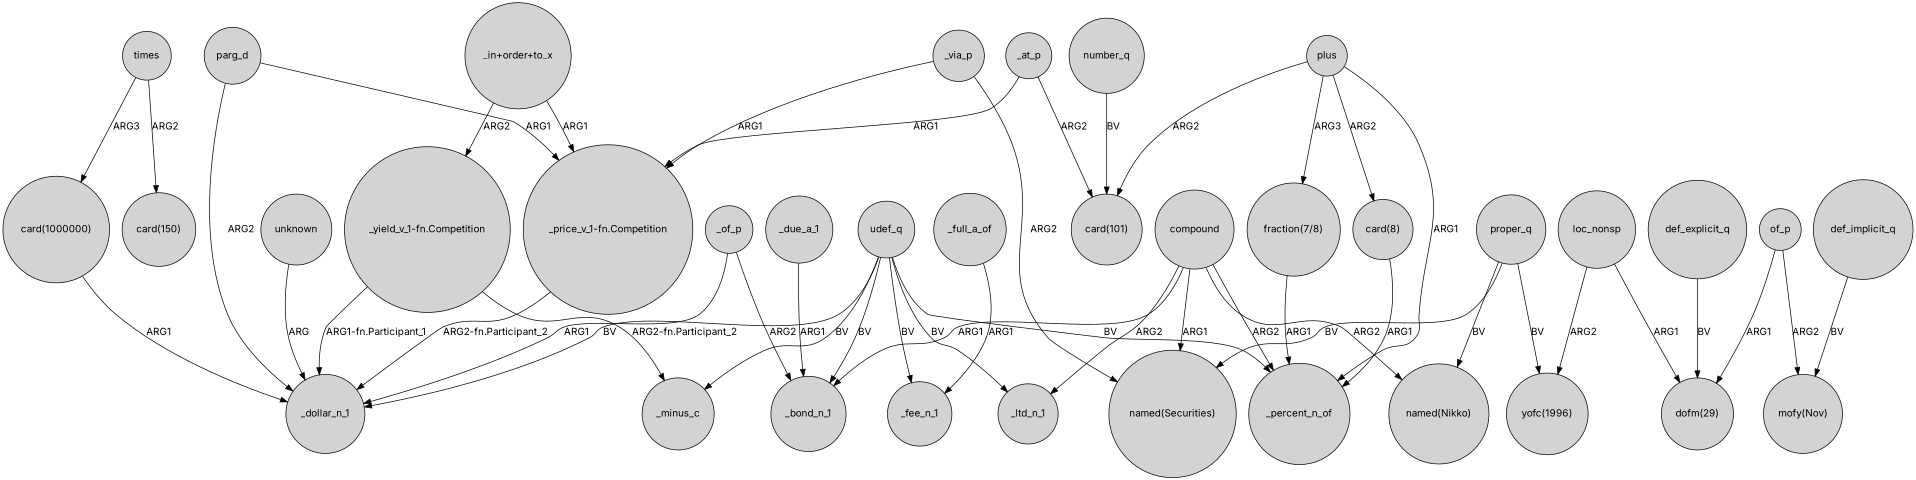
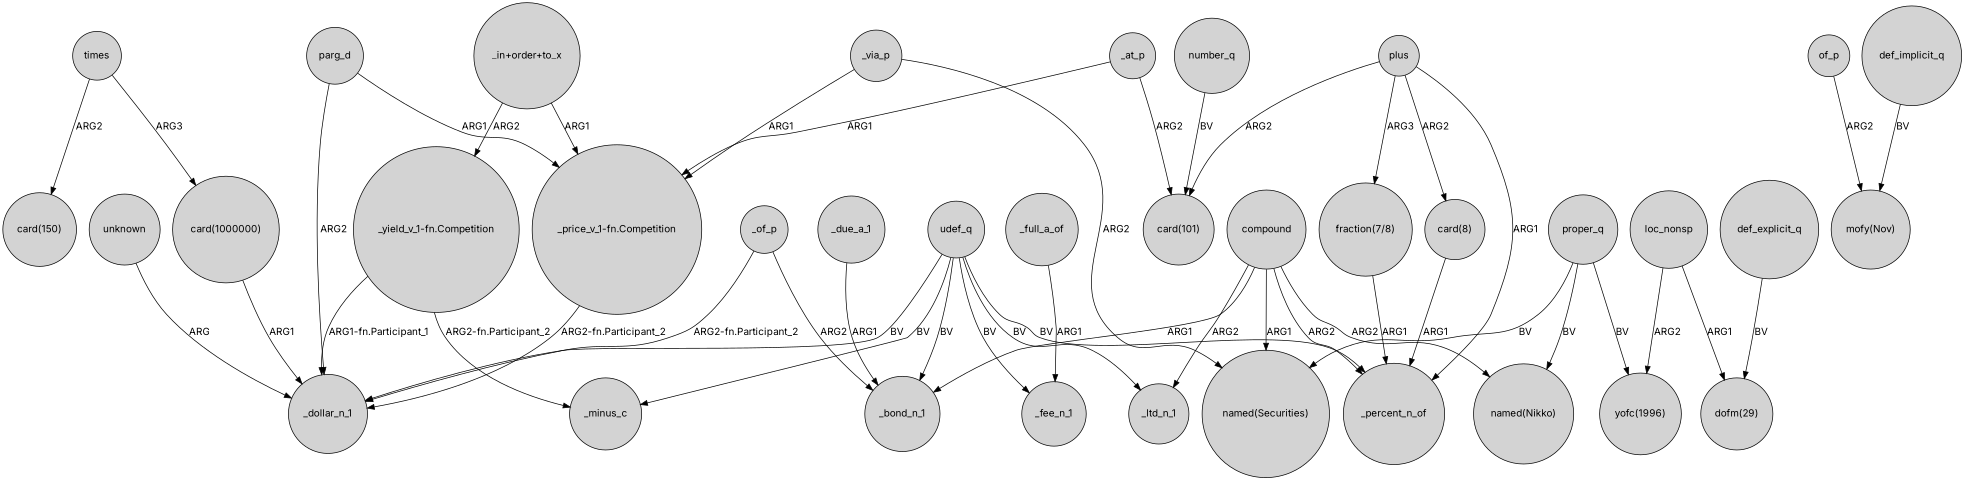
(1753, 316) -> none
(577, 332) -> (746, 332)
